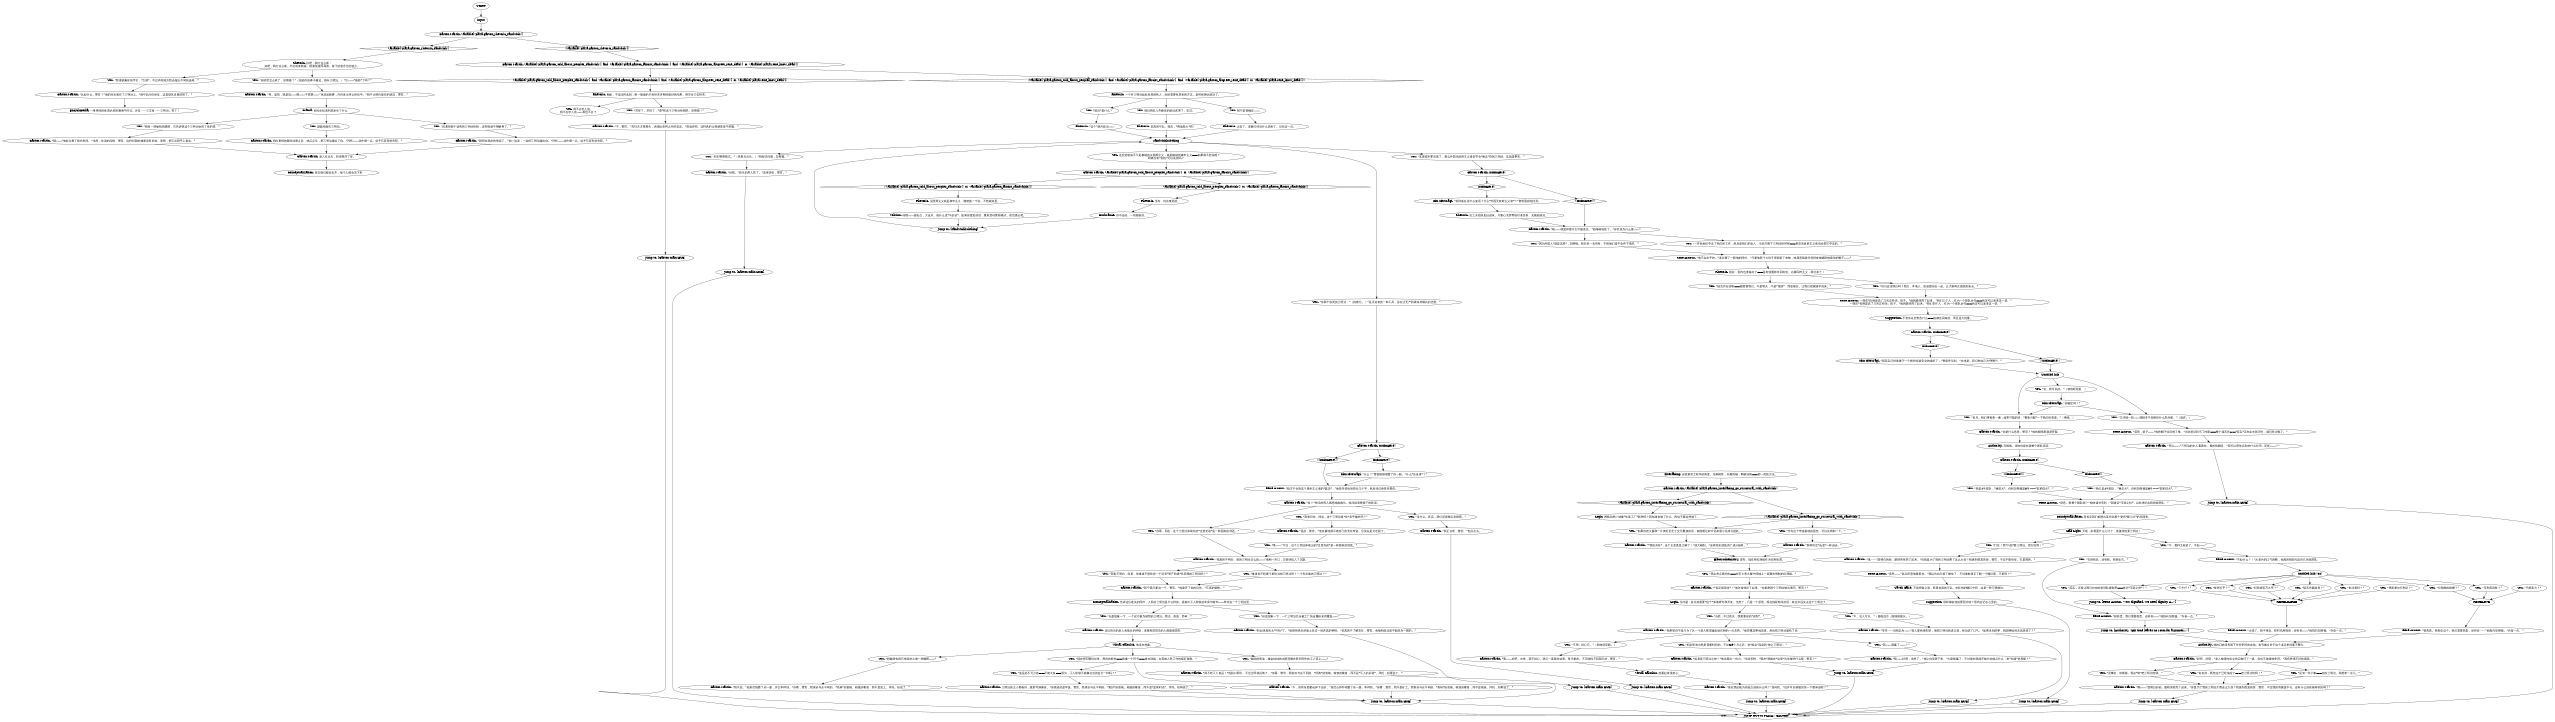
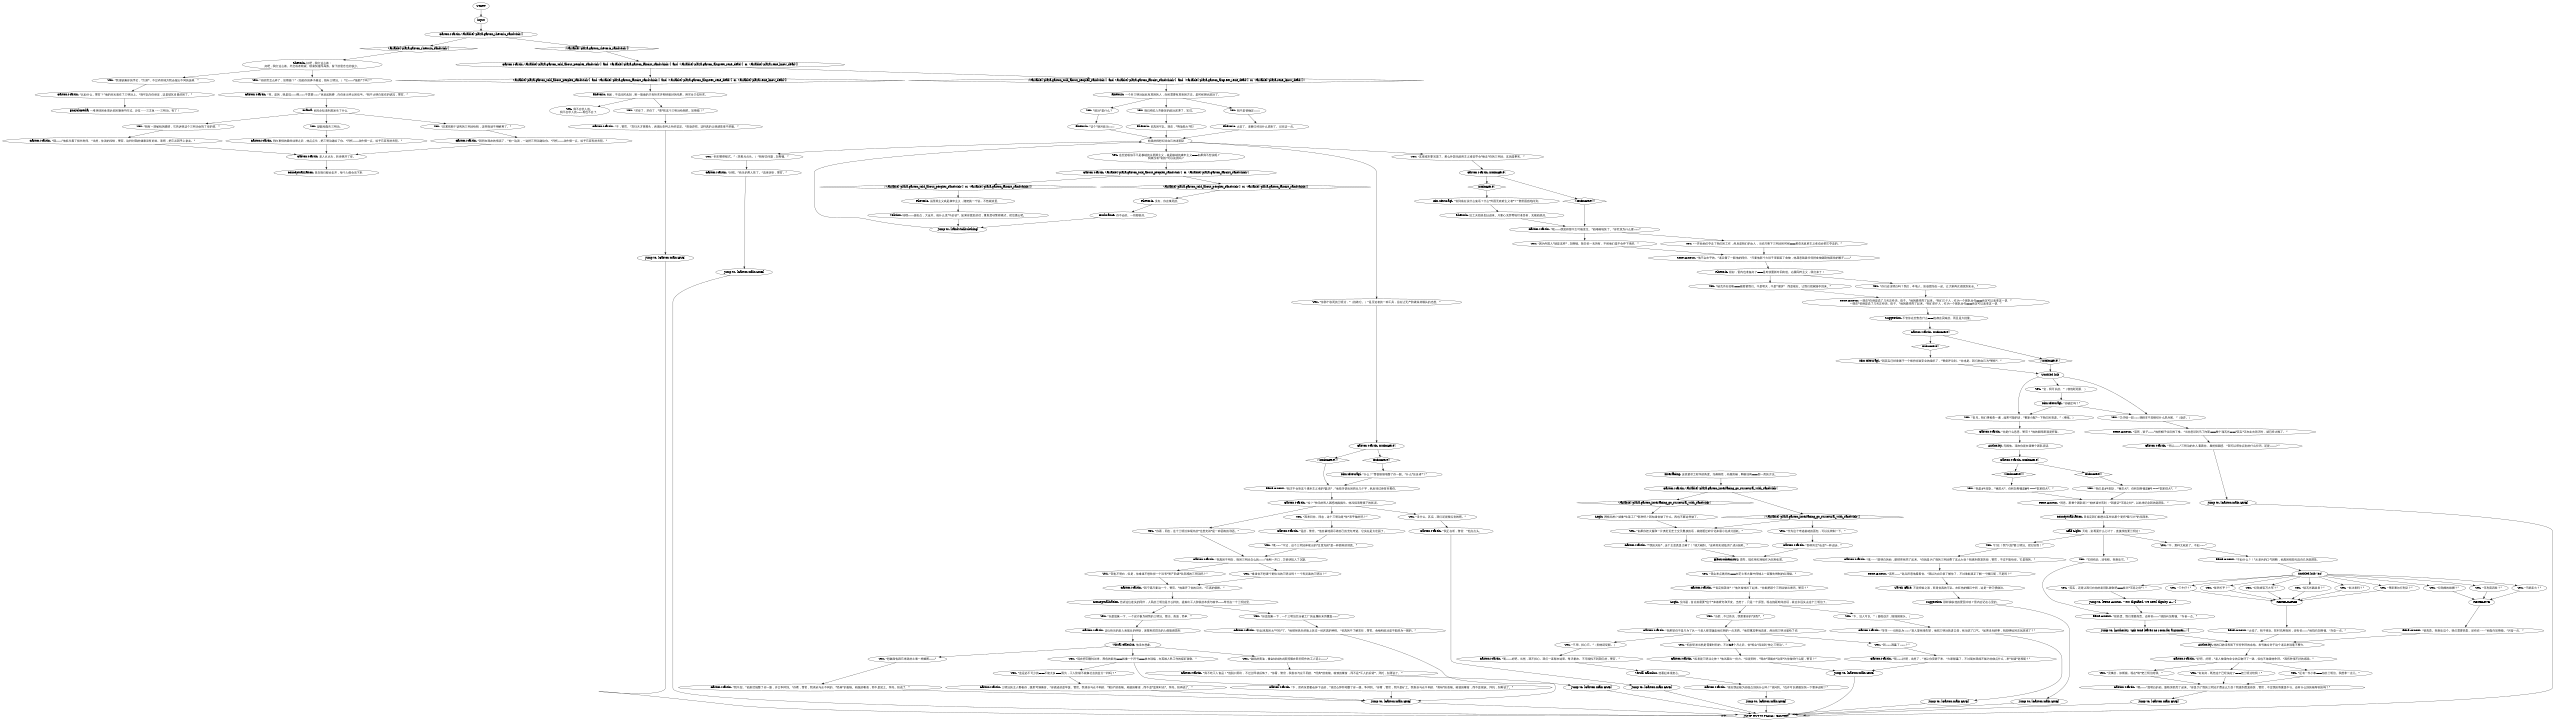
(1166, 141) -> (1166, 141)
(1749, 566) -> none
none -> (2422, 578)
none -> (2351, 581)
